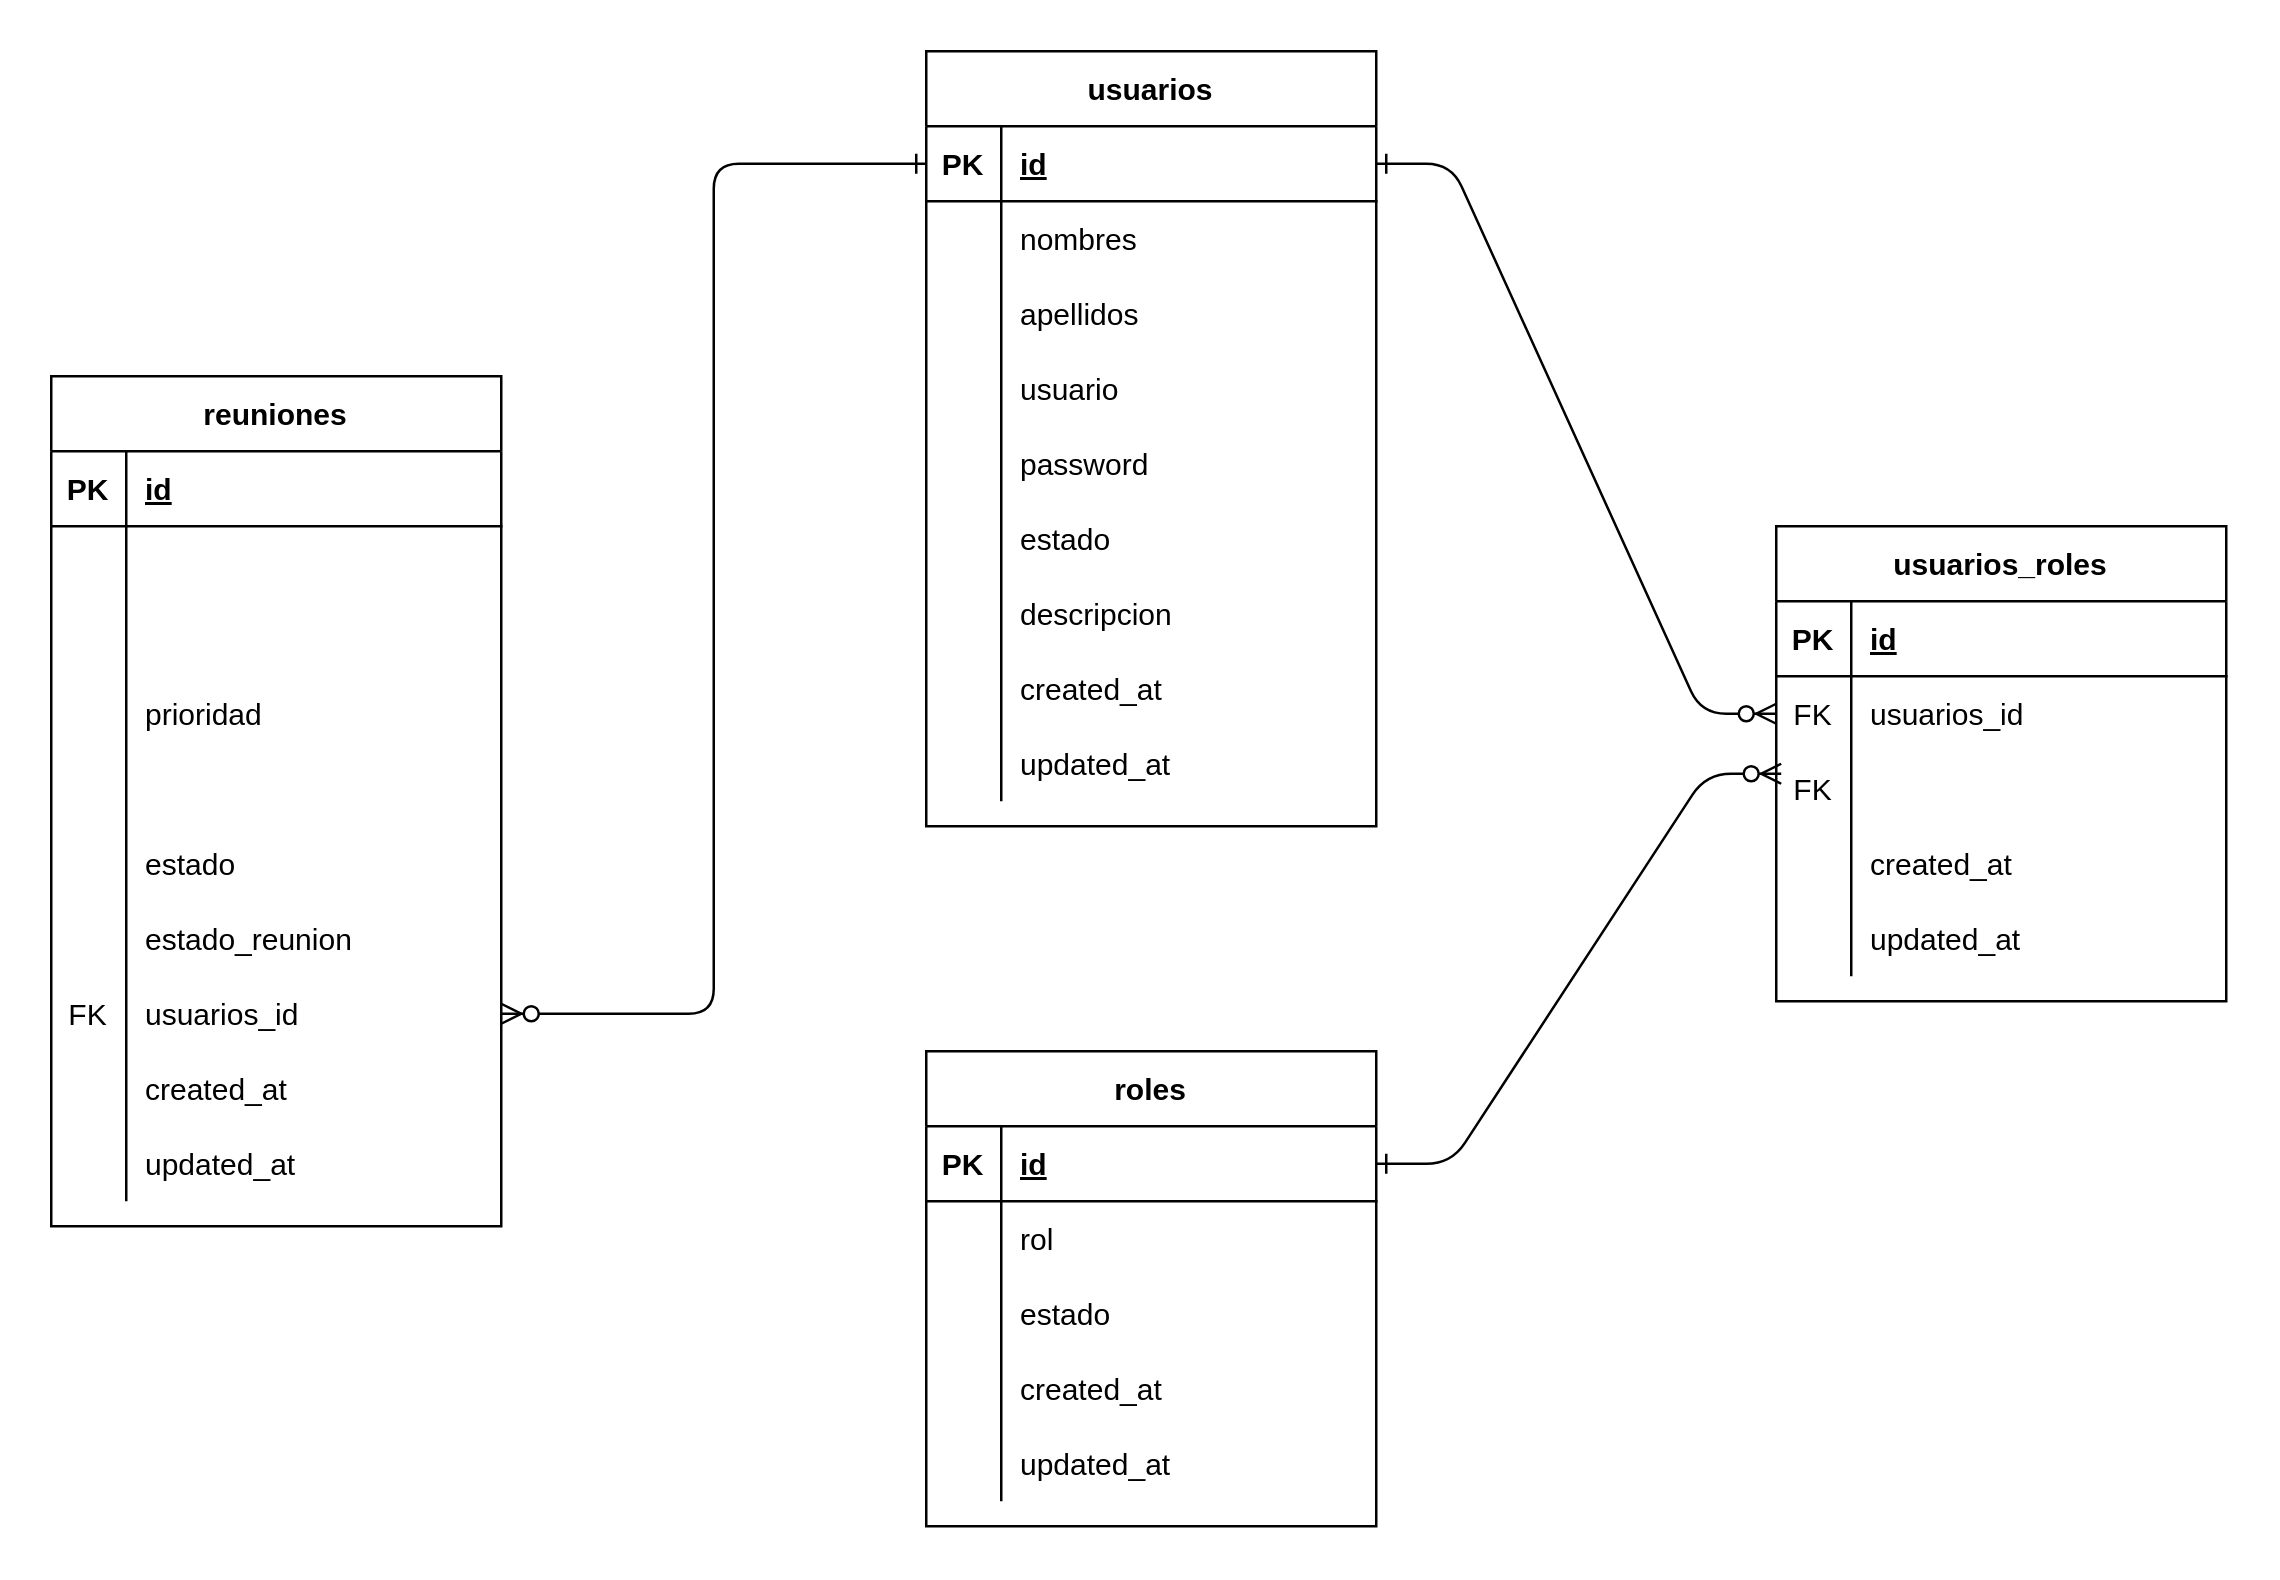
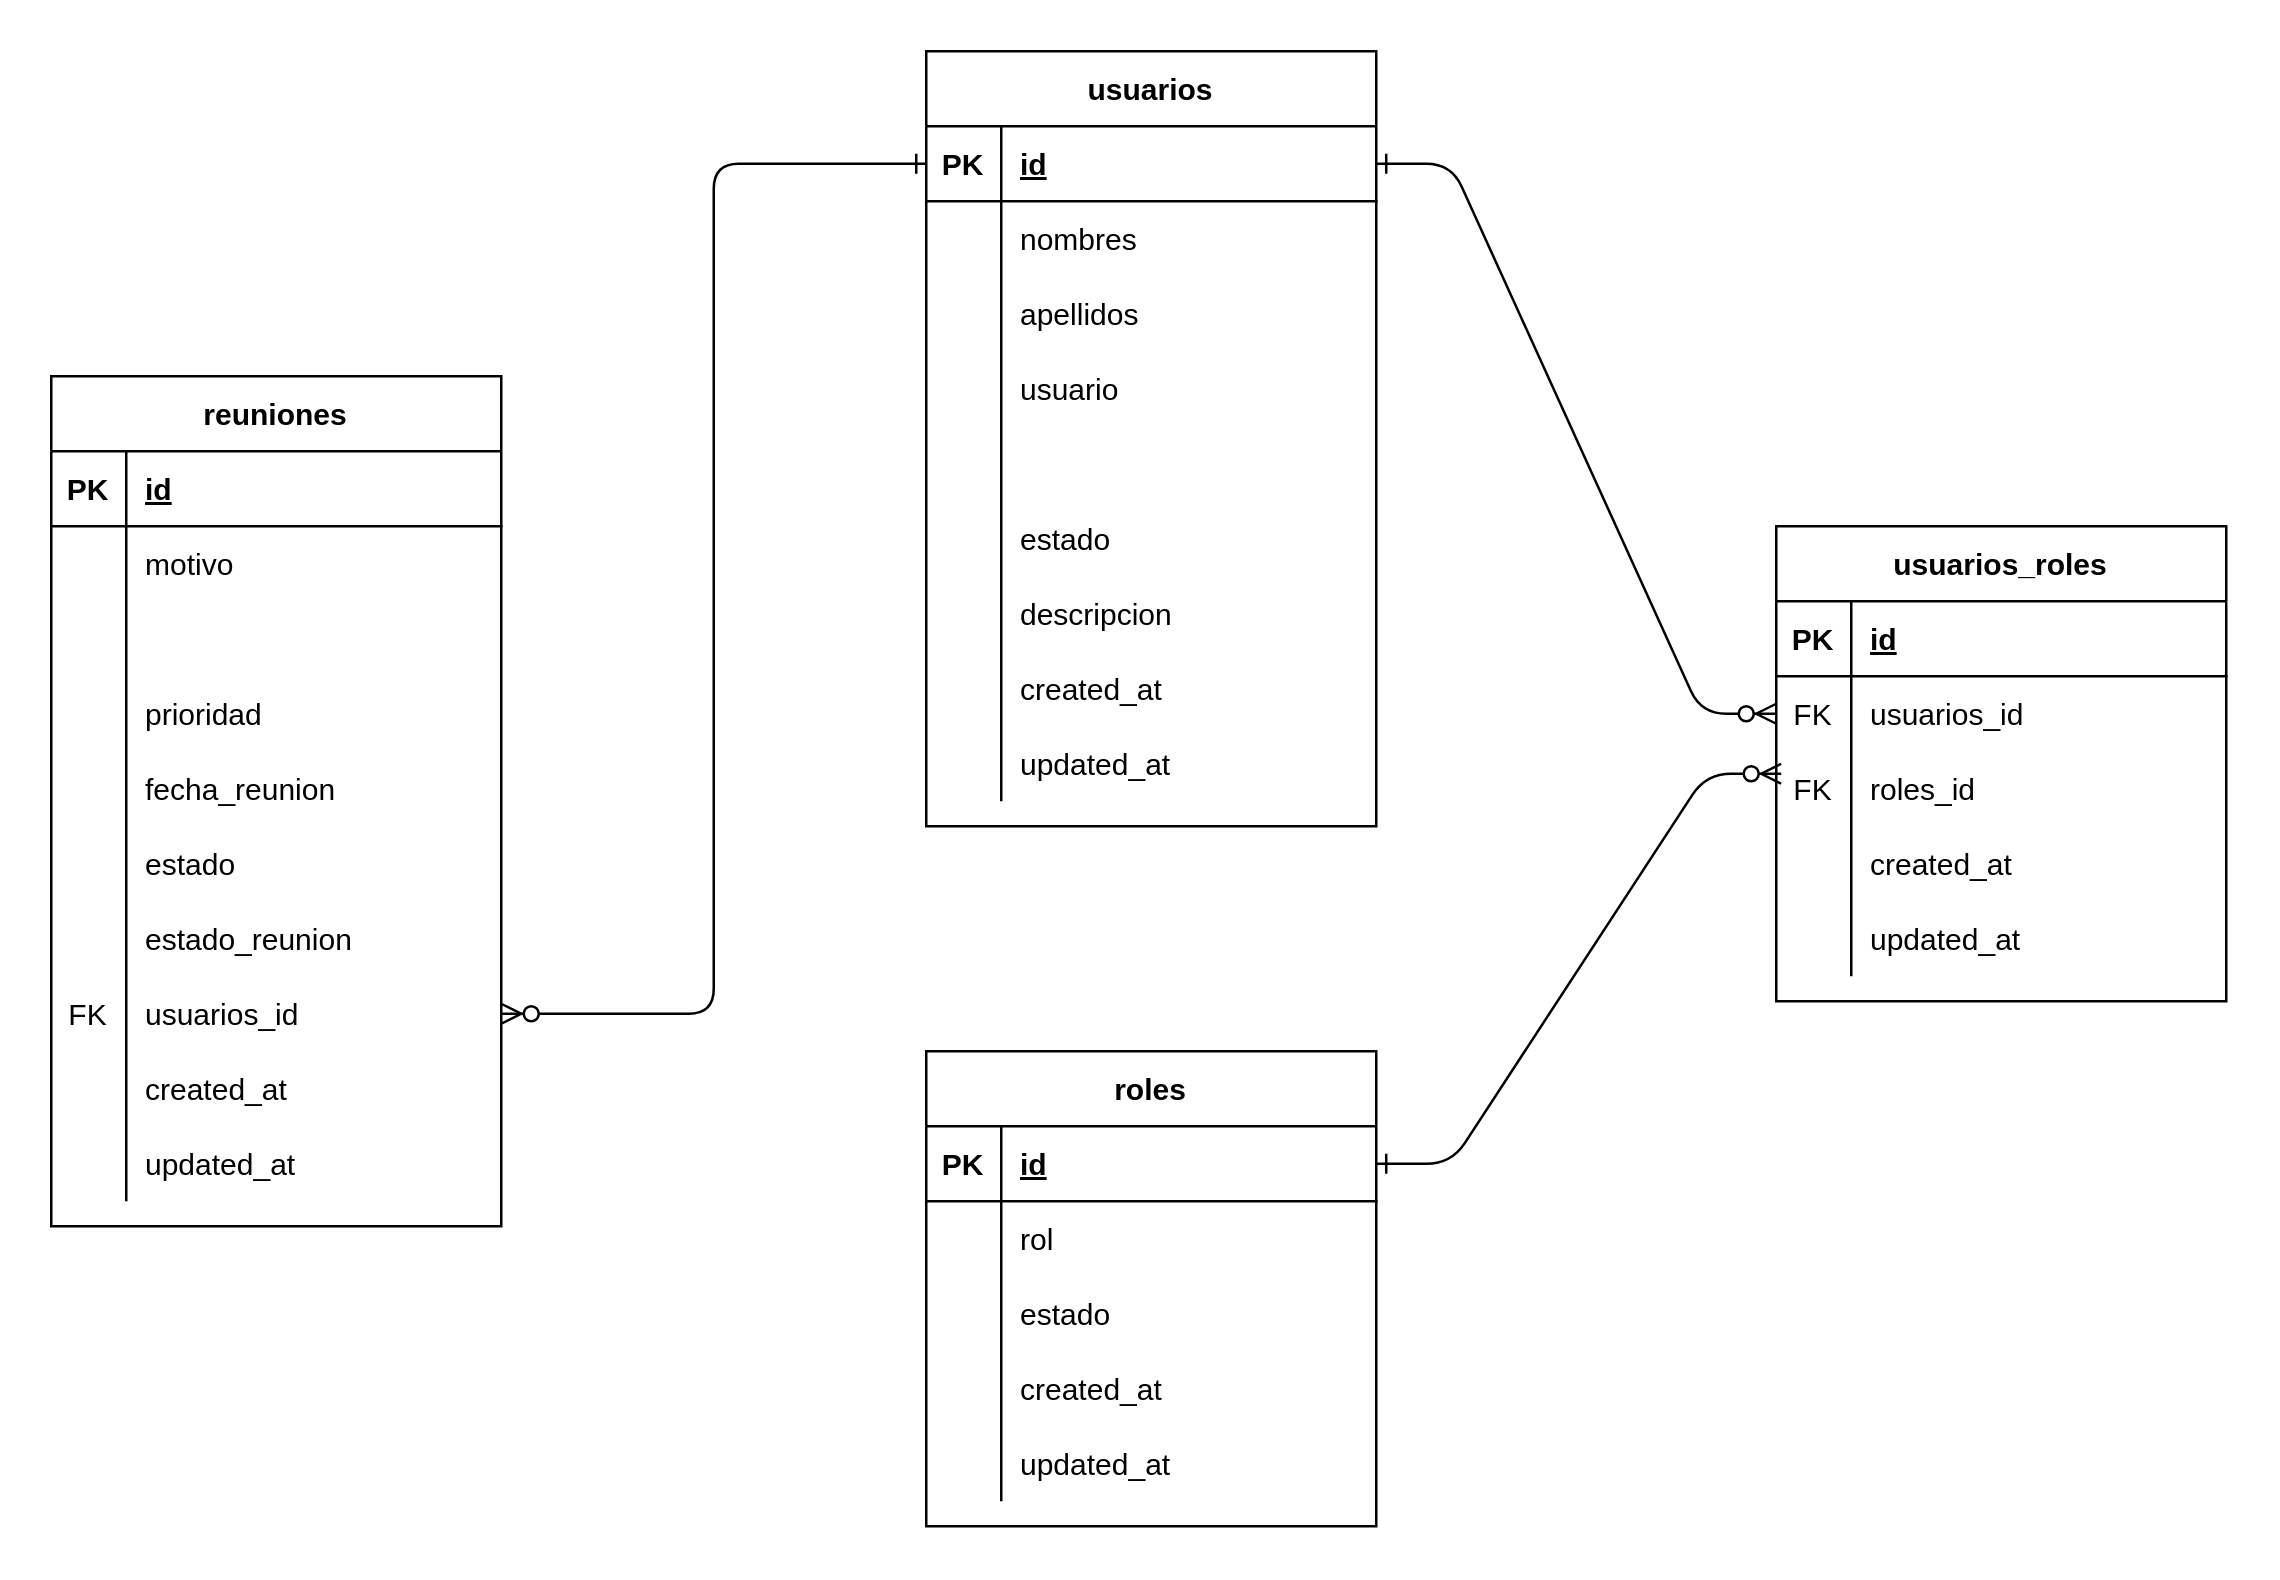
(1189, 464) -> none
none -> (314, 564)
none -> (314, 789)
none -> (2039, 789)
